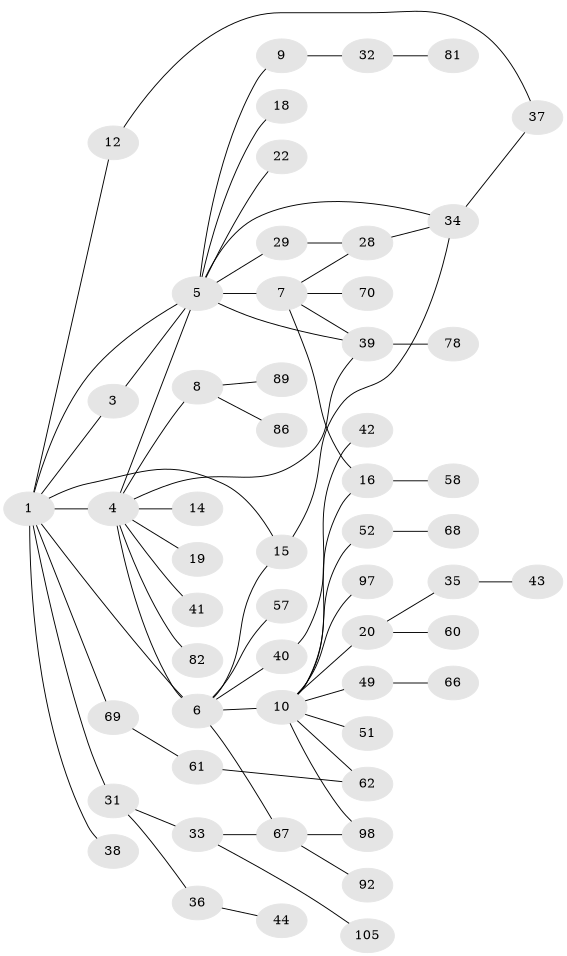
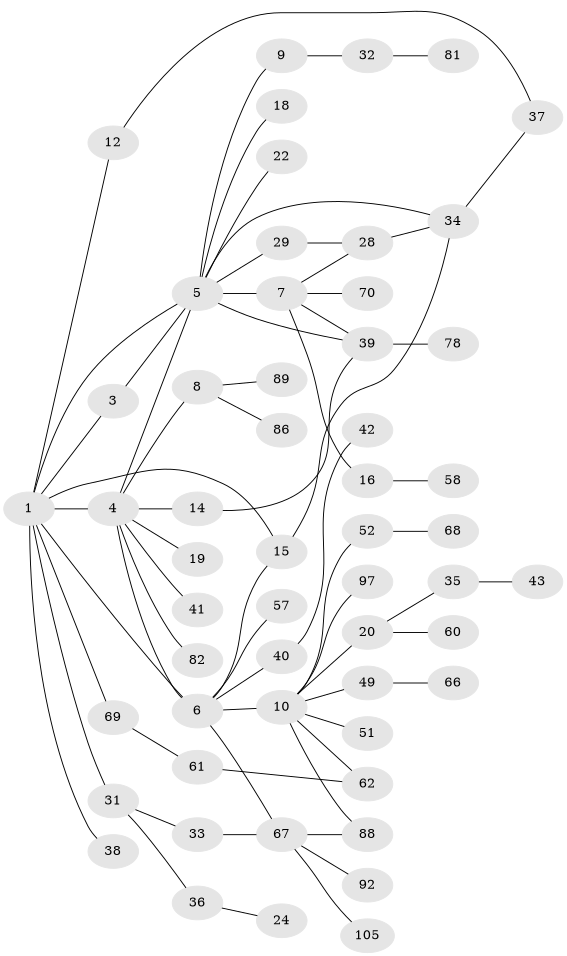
(276, 473) -> (326, 455)
(323, 594) -> none
(368, 835) -> (368, 835)
(285, 882) -> (322, 886)
(282, 921) -> (282, 921)
